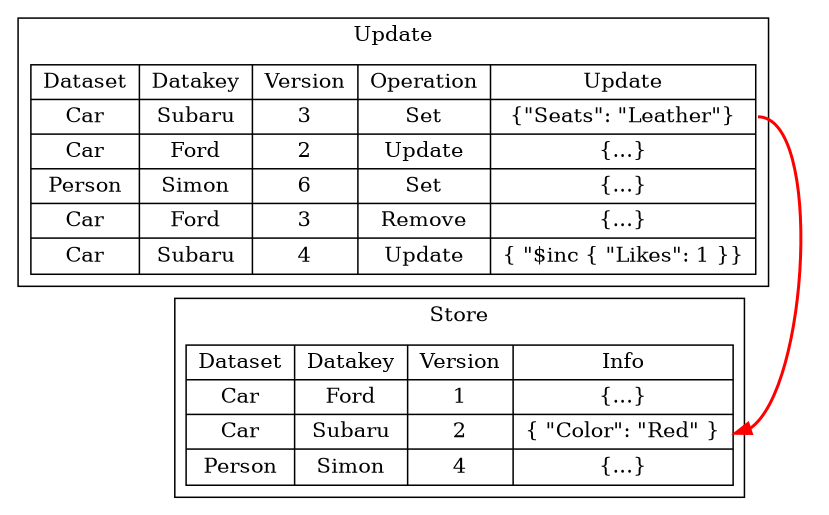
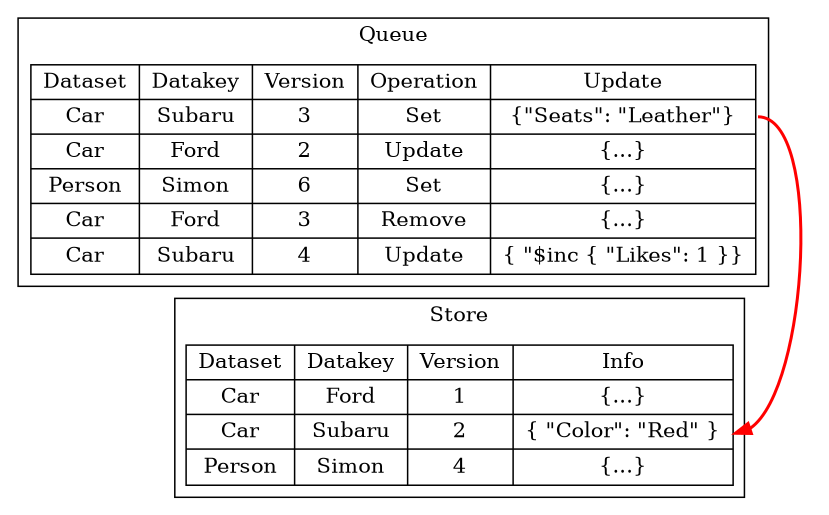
(393, 35) -> (393, 35)
